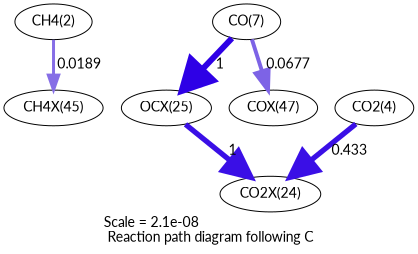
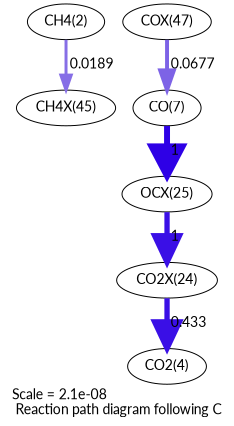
(257, 55) -> (167, 55)
(333, 142) -> (167, 310)
